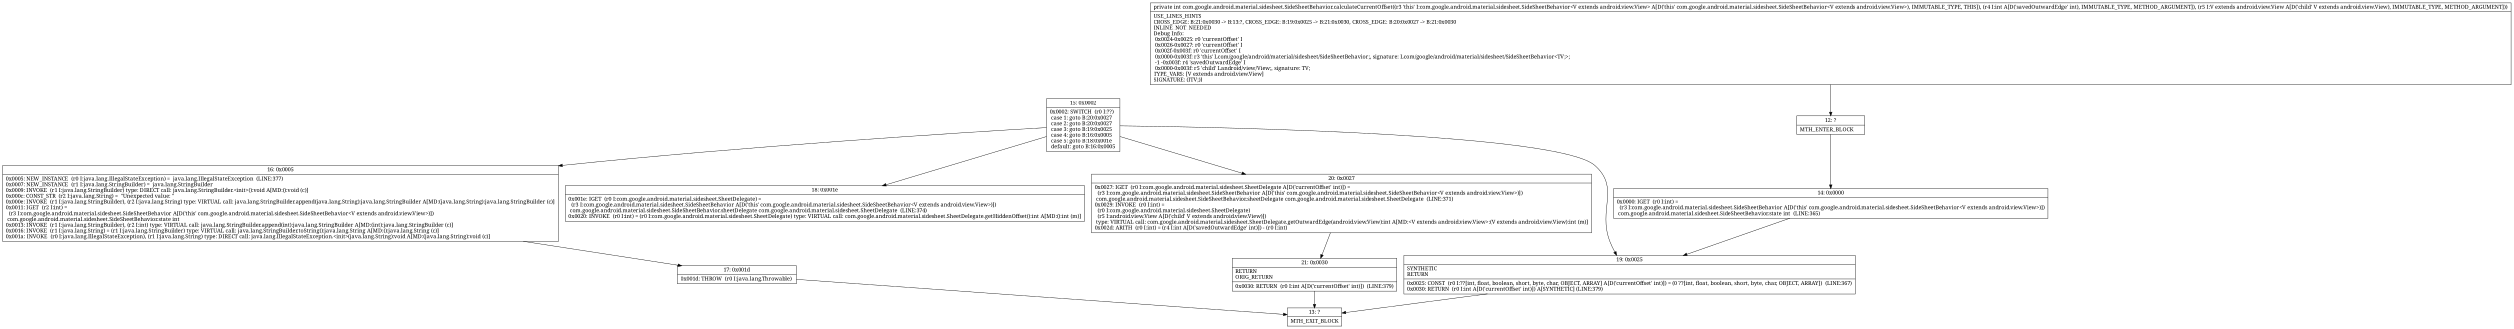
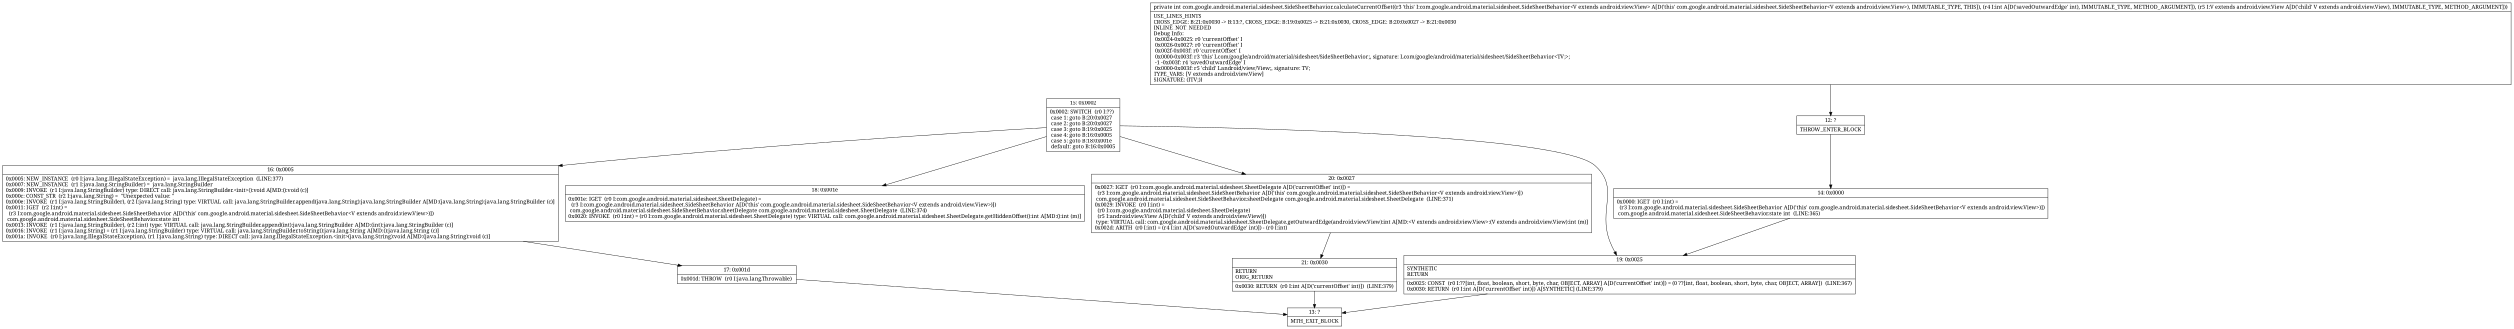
(1827, 130) -> (1831, 130)
